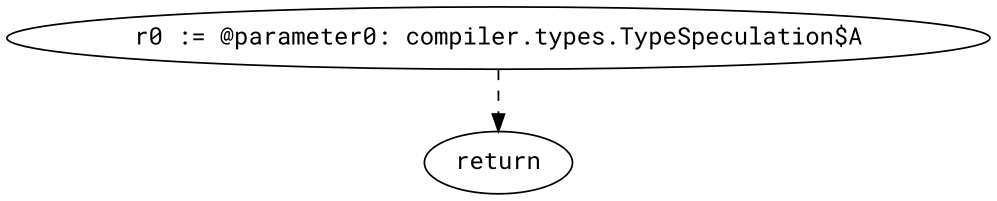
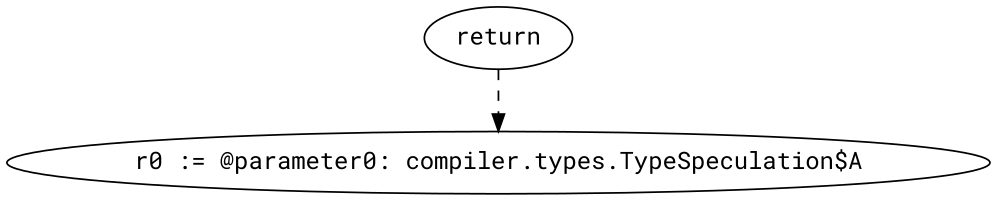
(498, 92) -> (498, 92)
